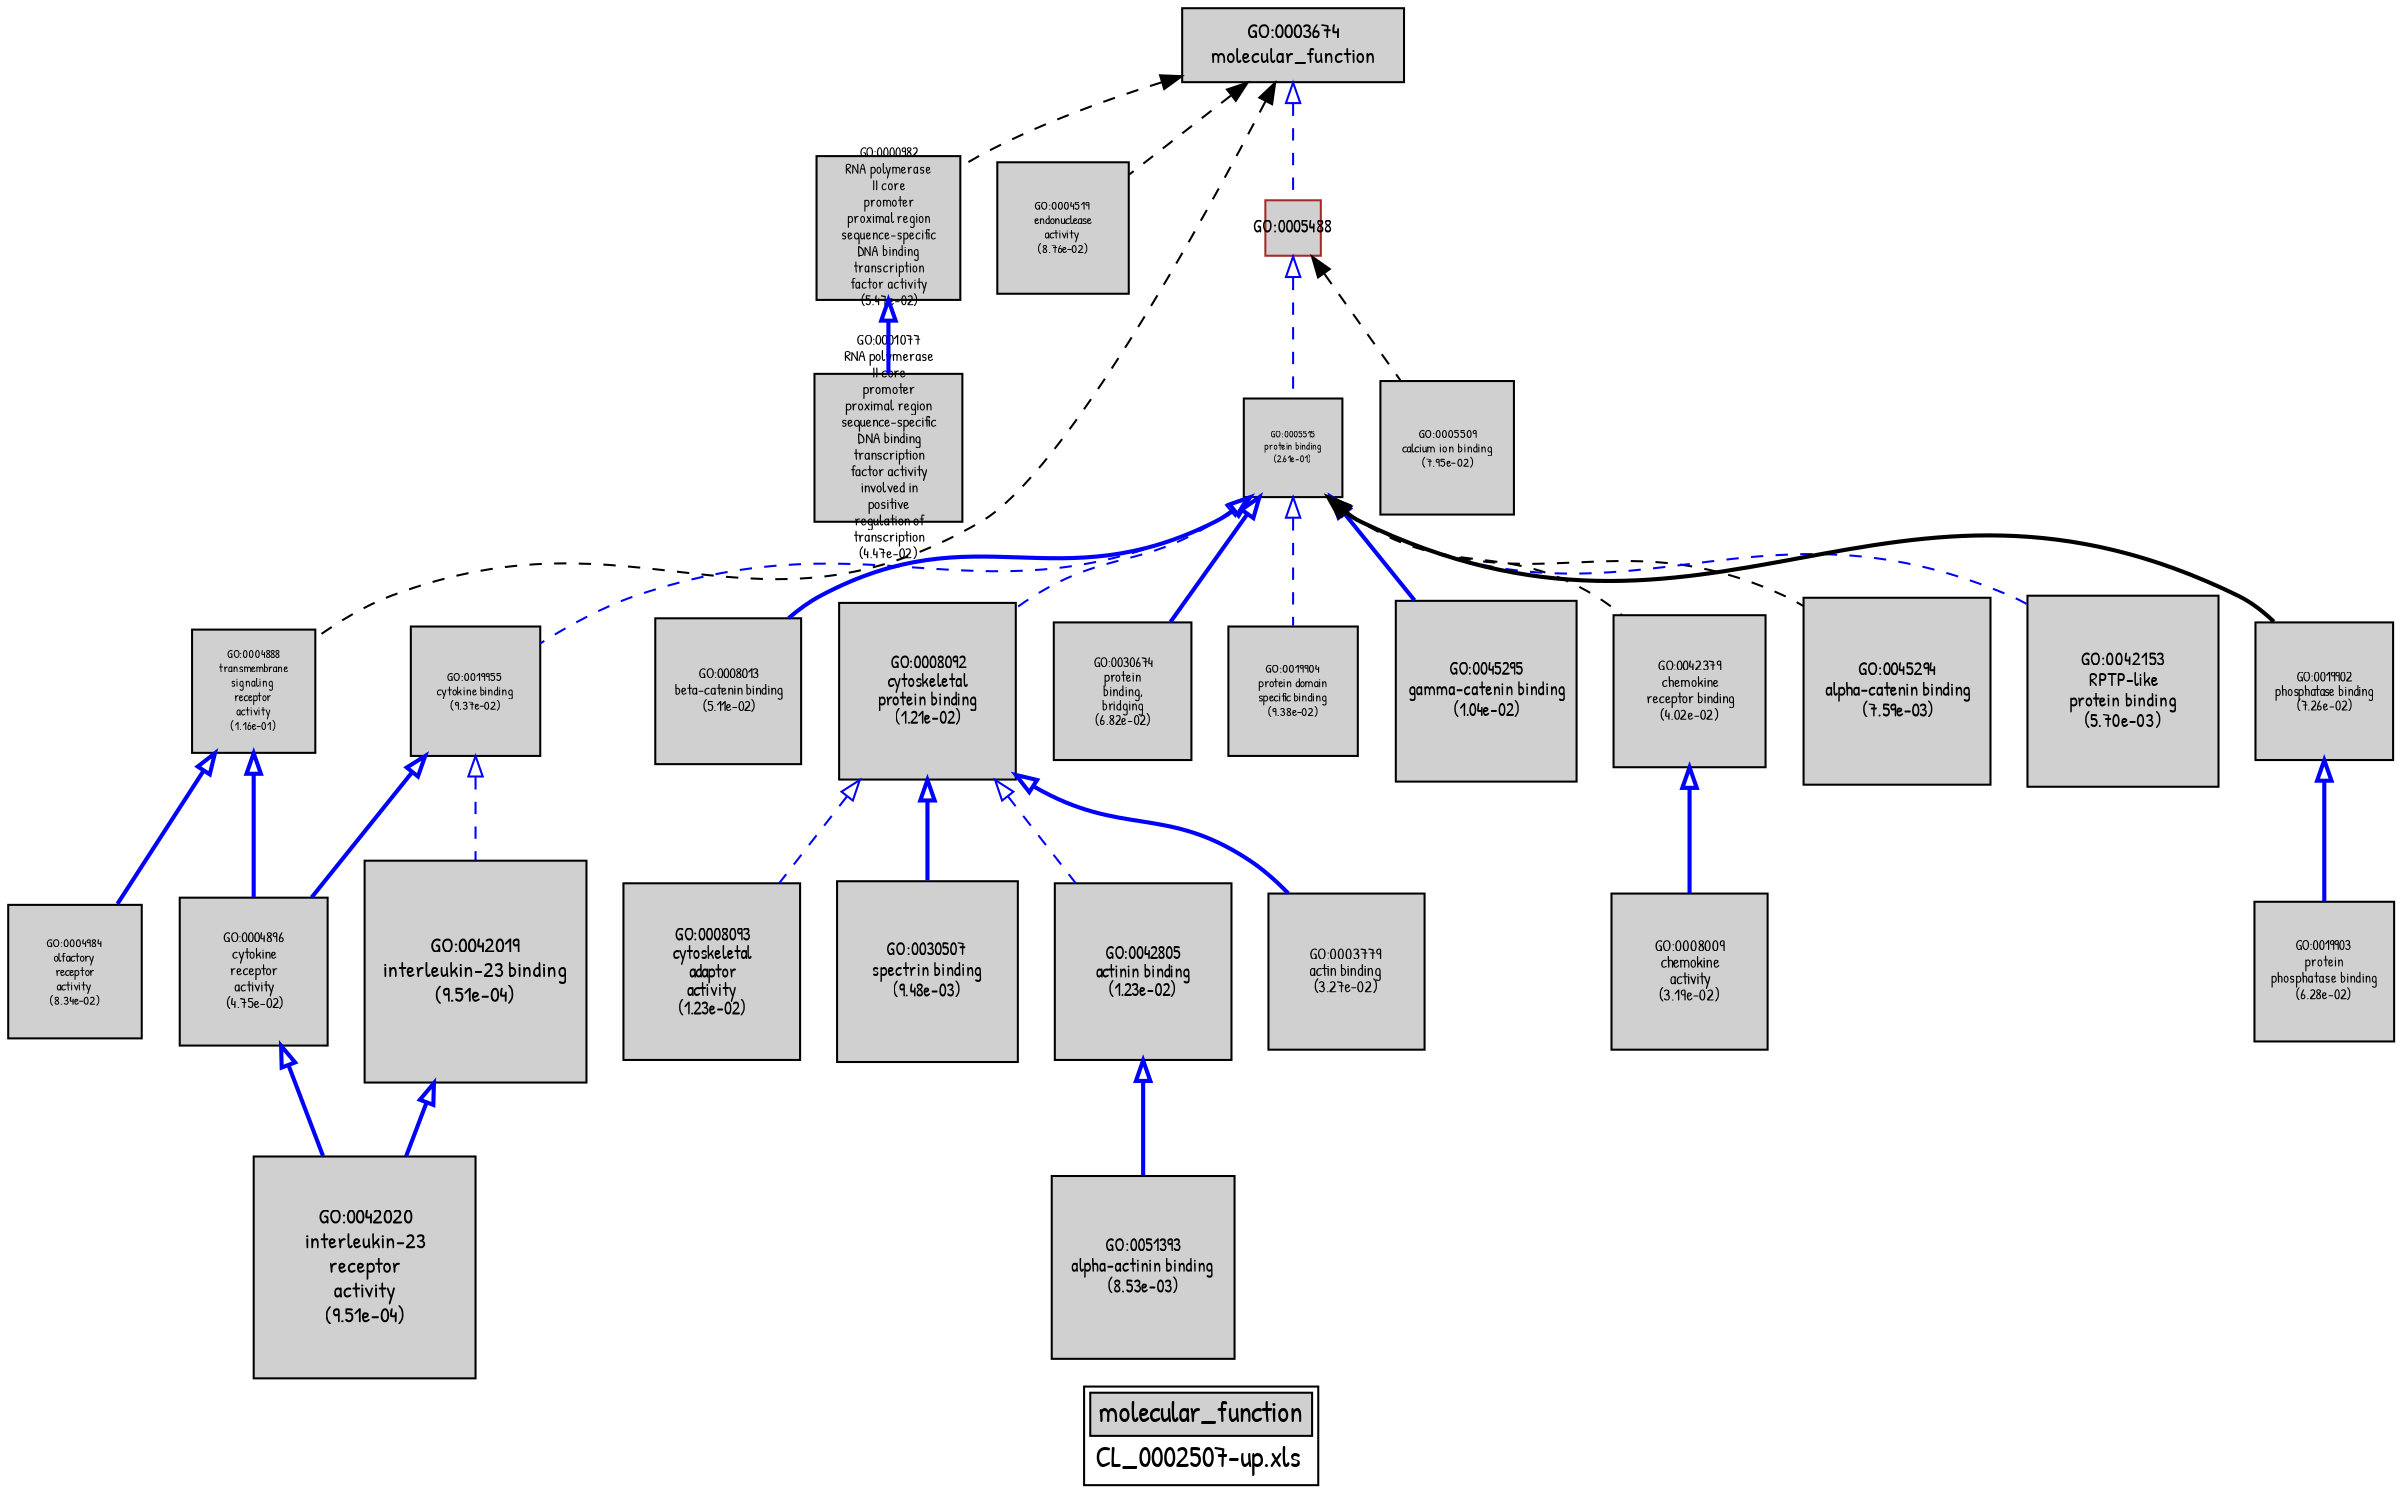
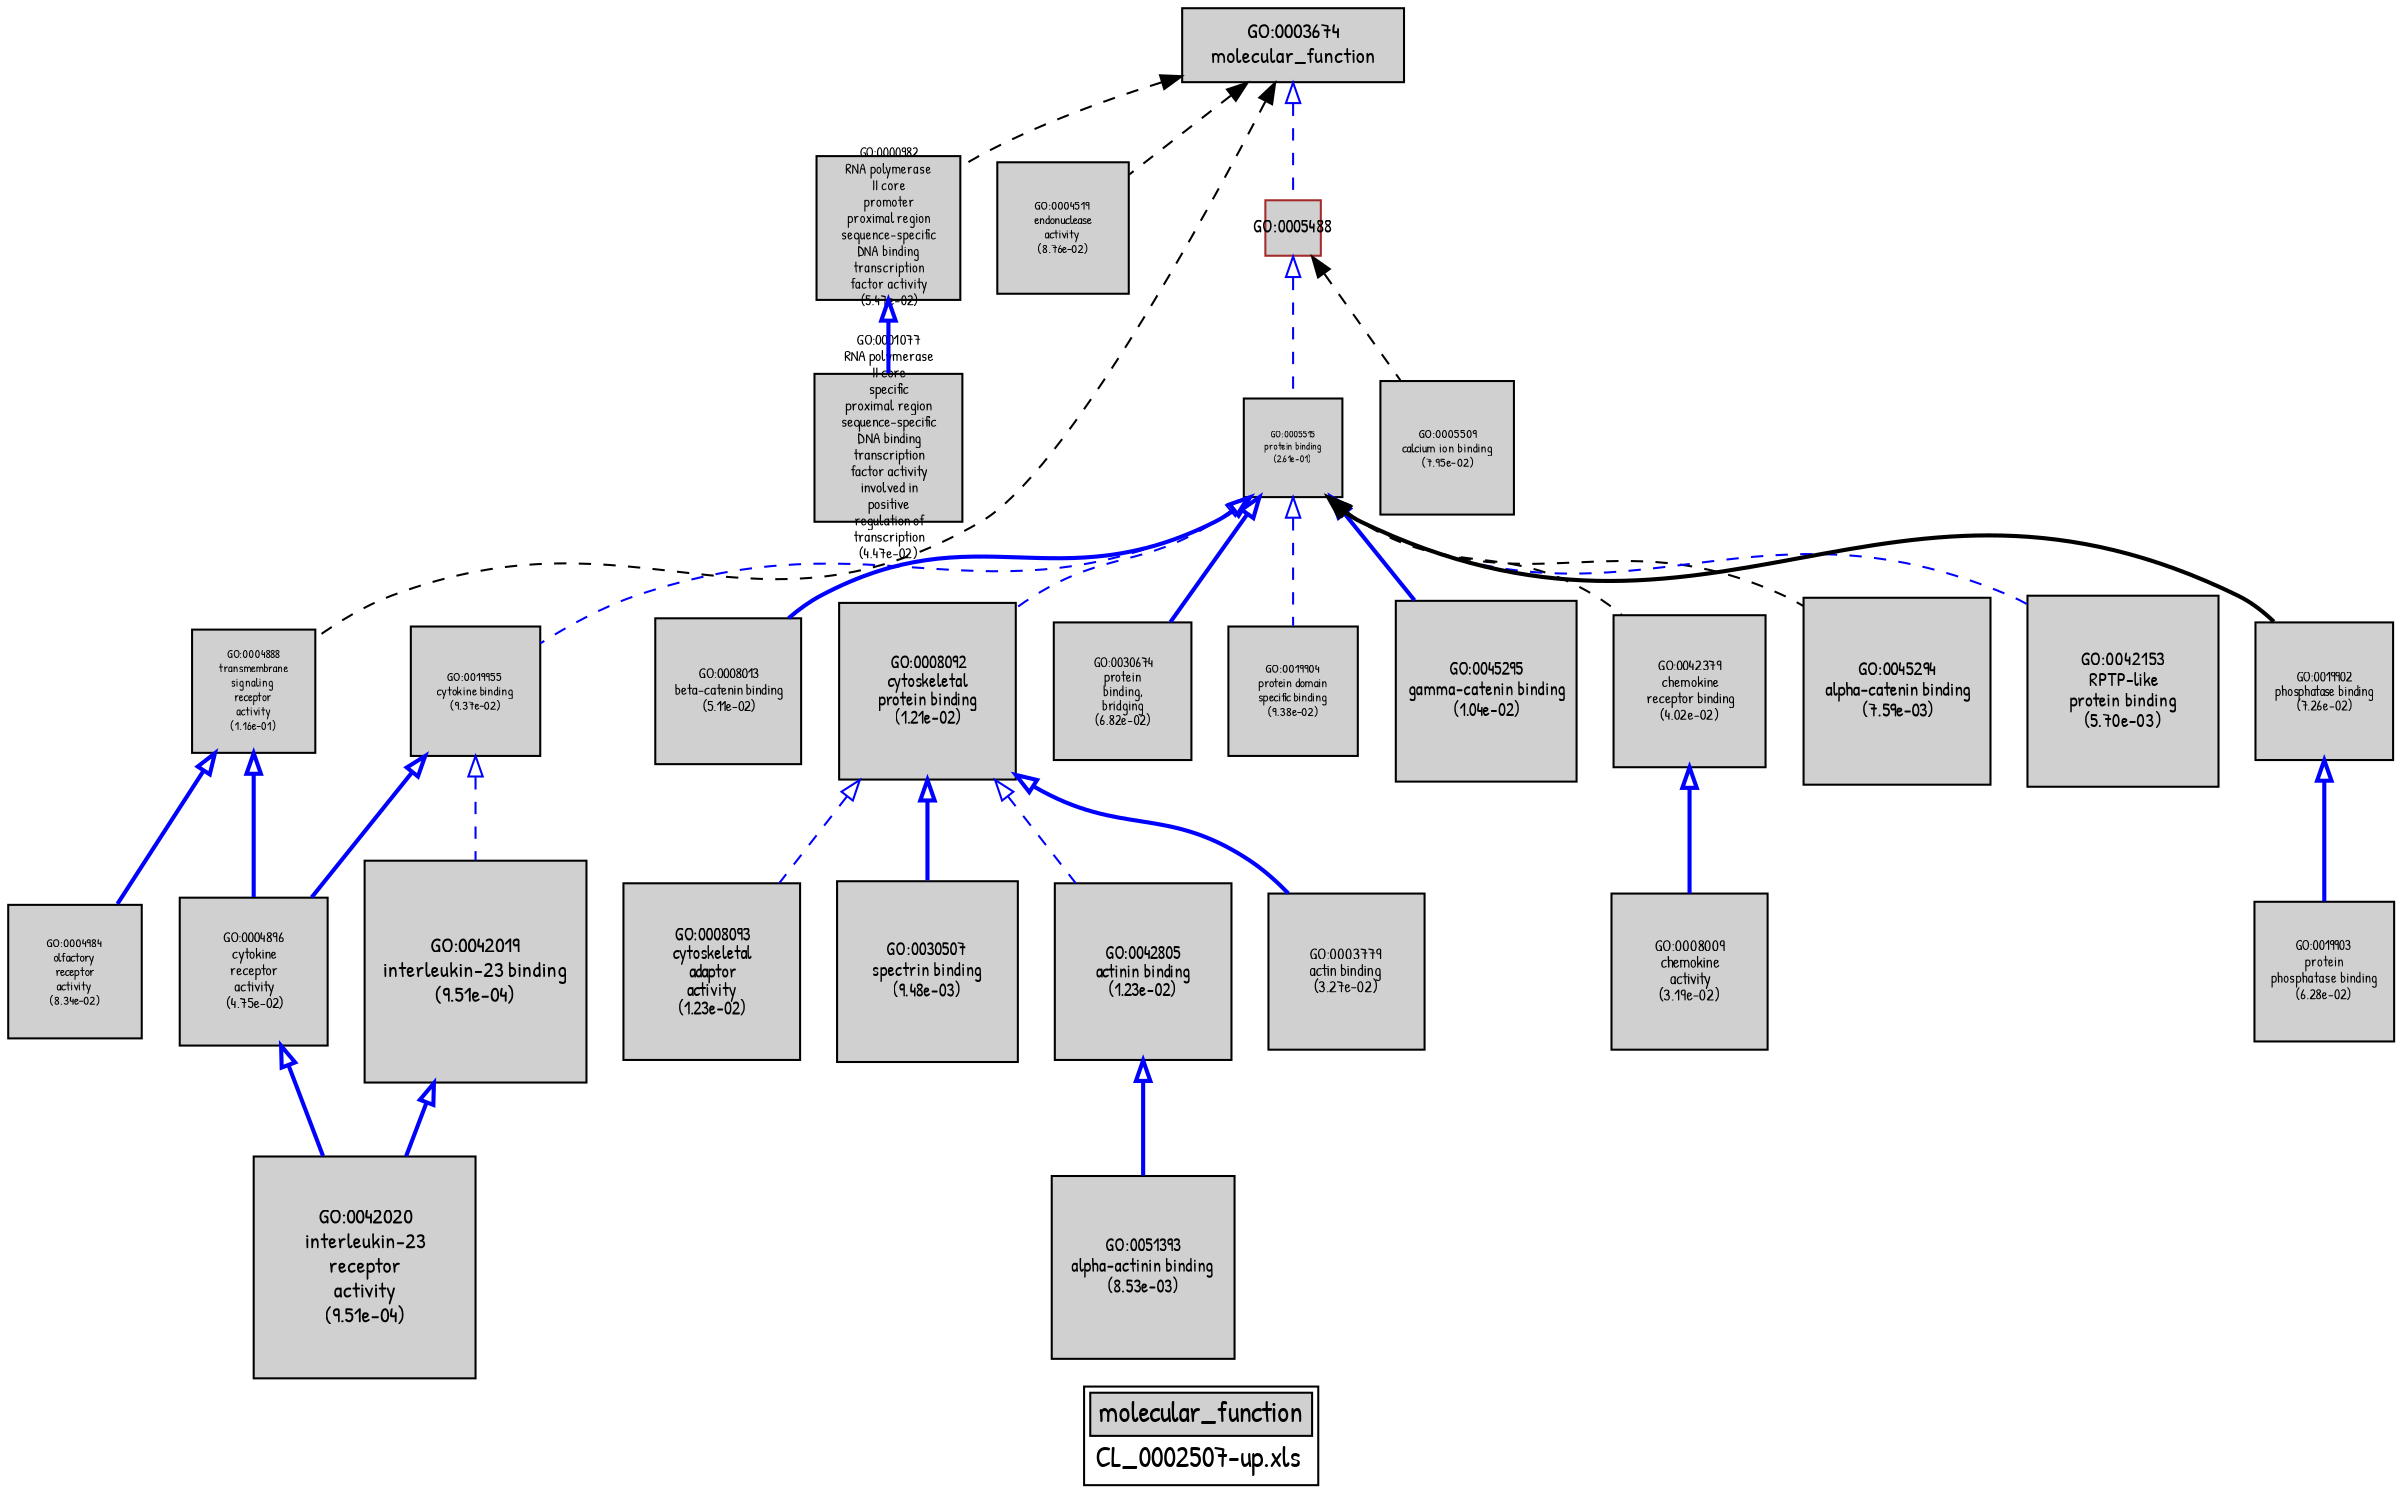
(889, 390) -> (889, 390)
